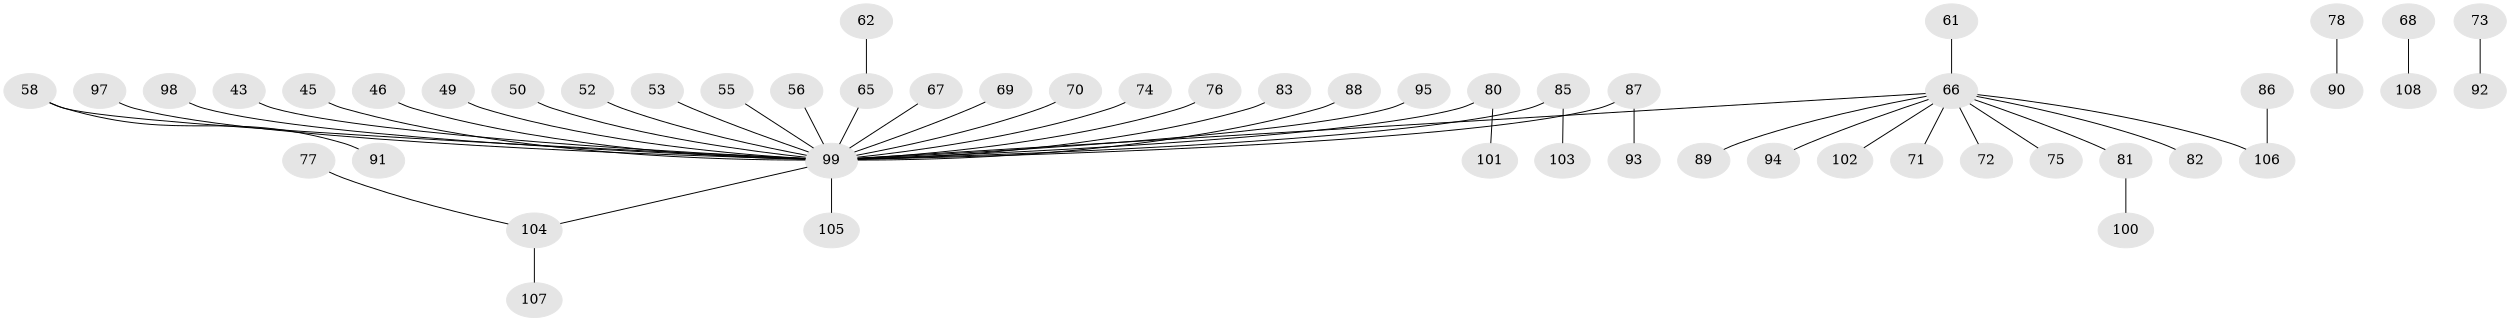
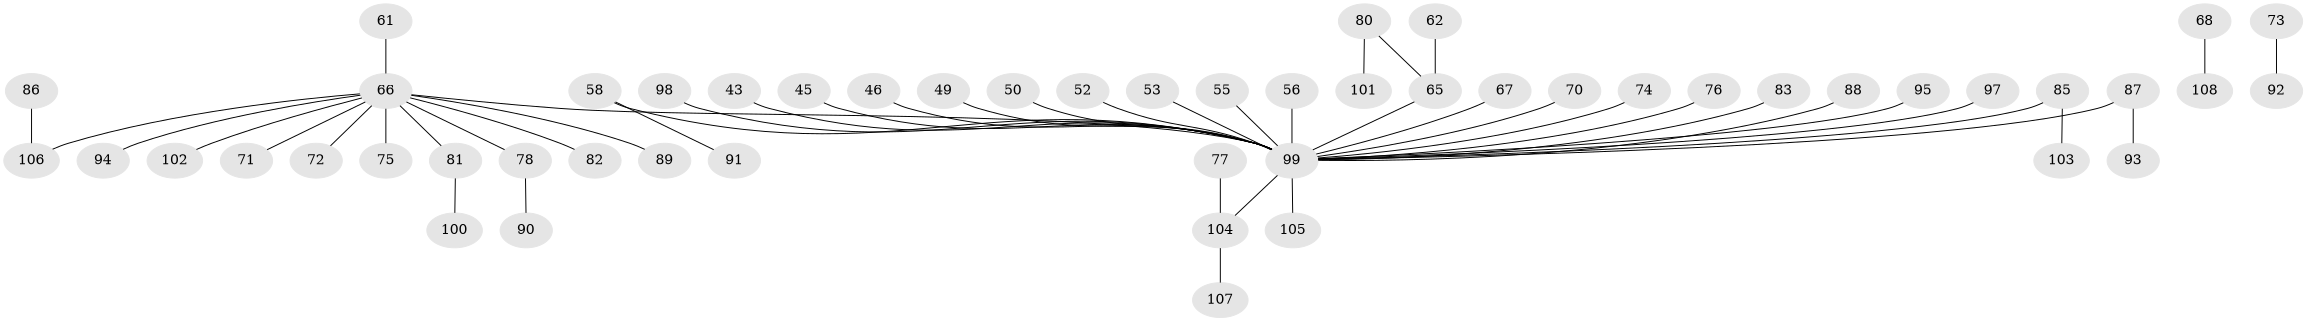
(1006, 91) -> none
none -> (456, 126)
(1167, 143) -> (1400, 56)
